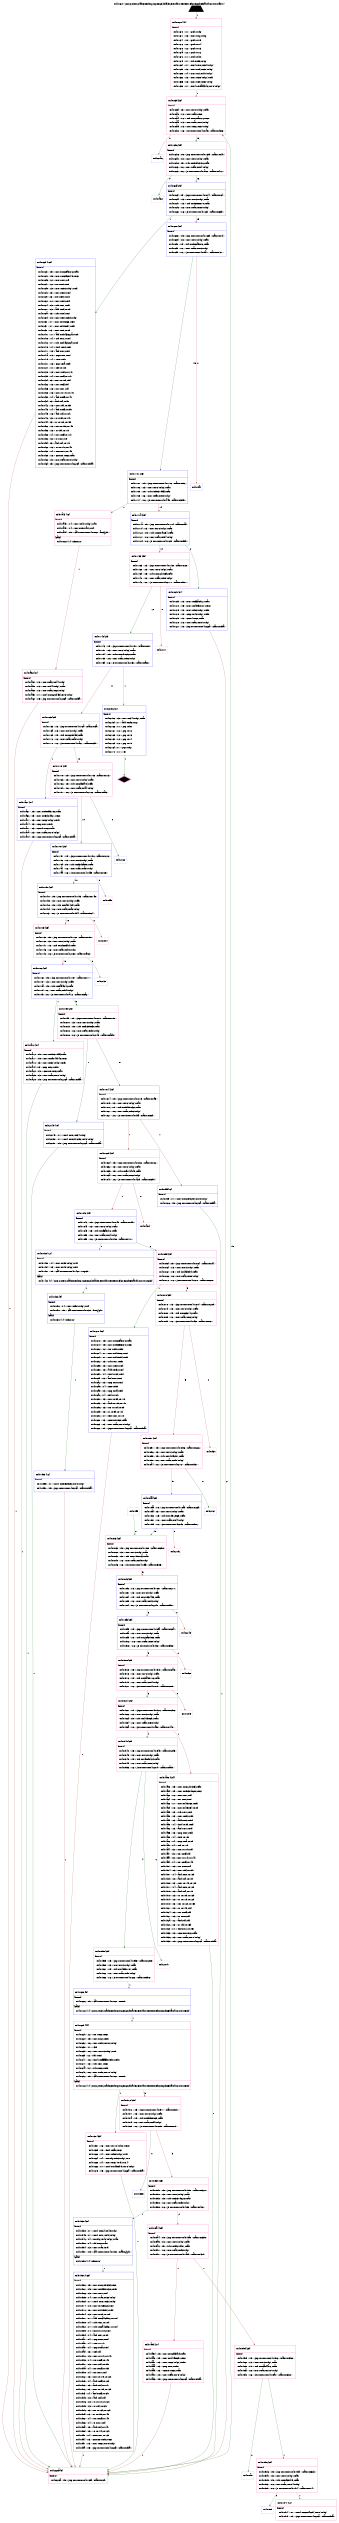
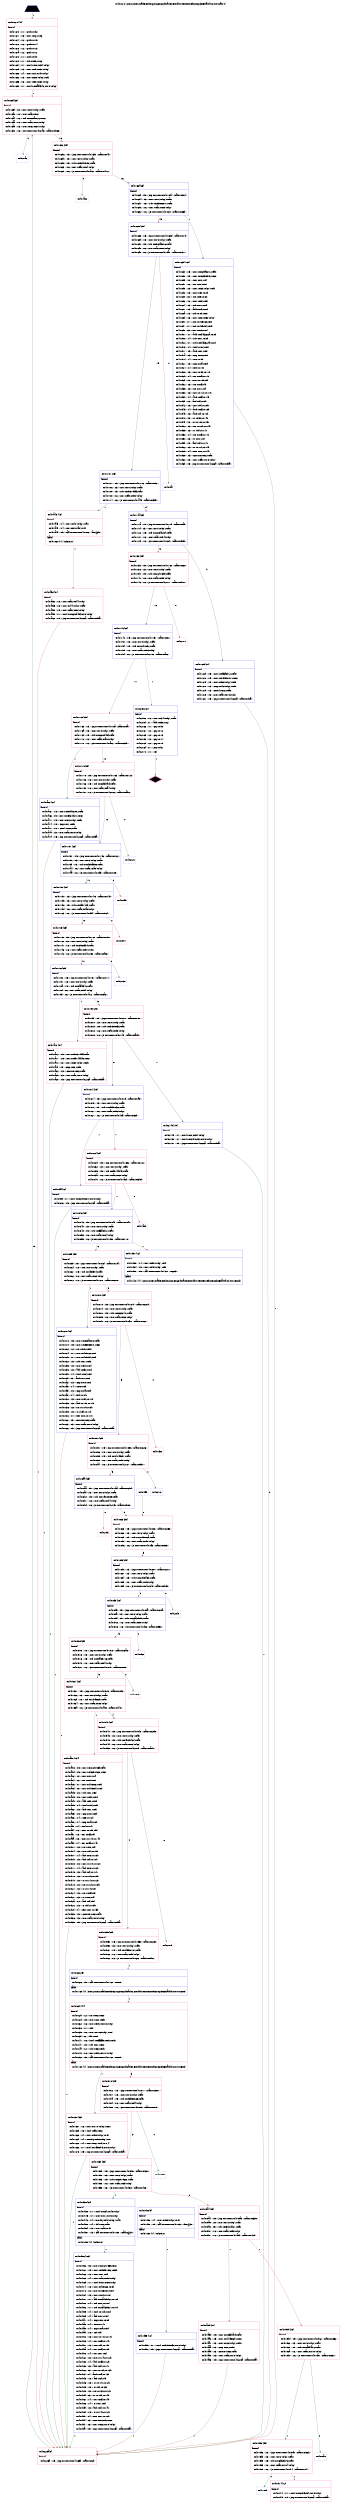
(85, 1288) -> none
